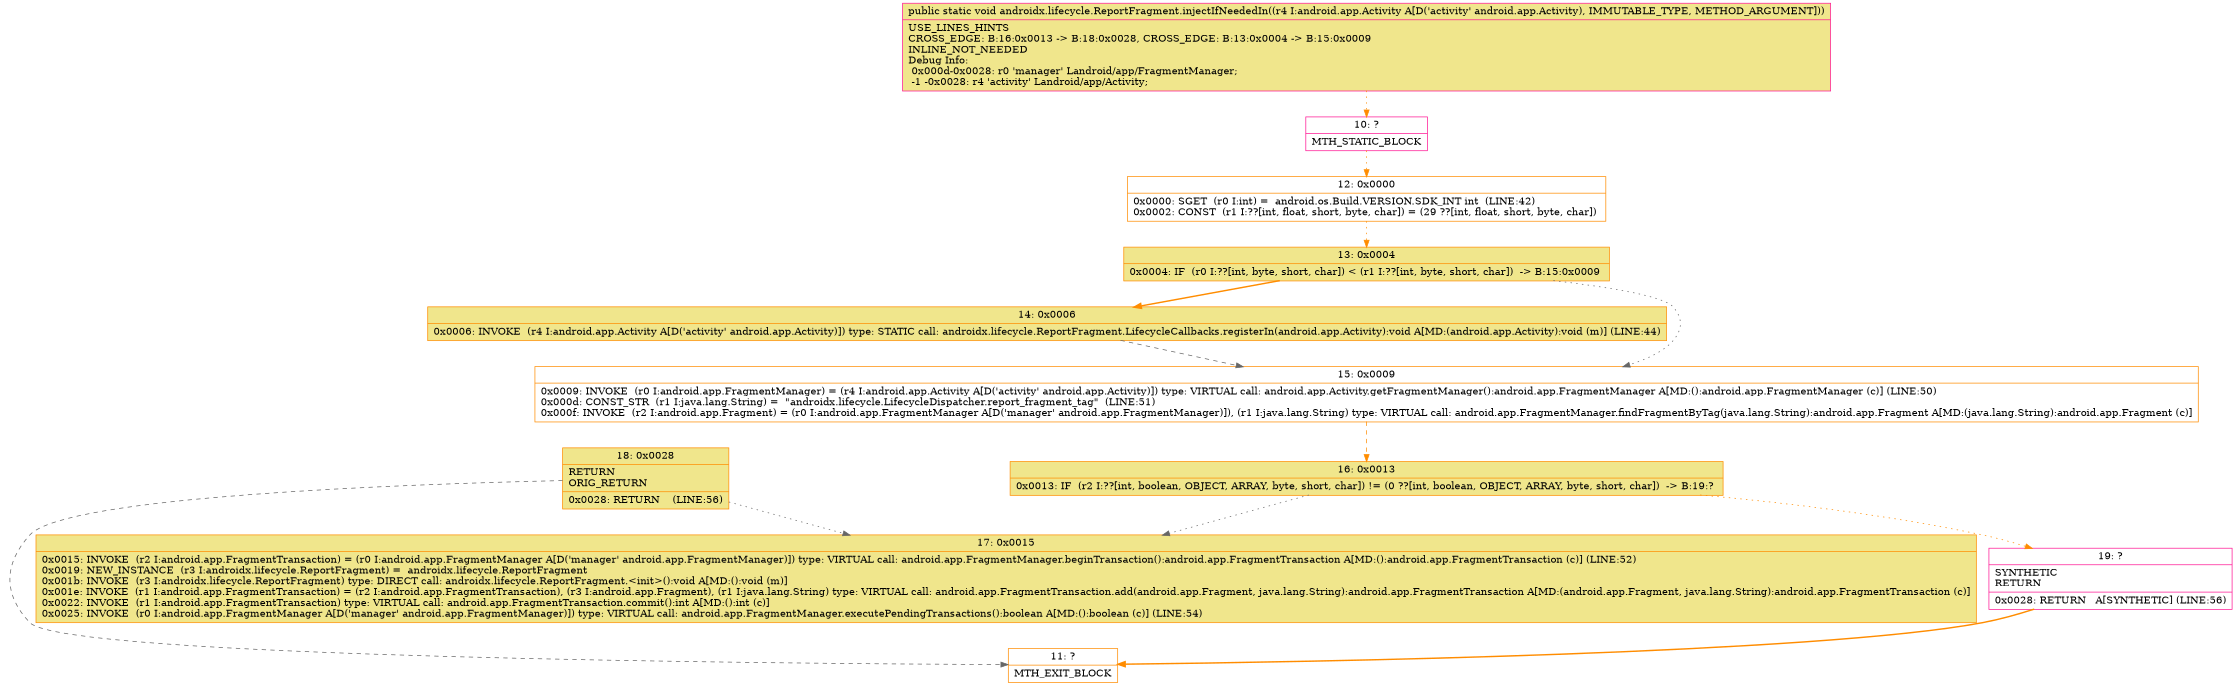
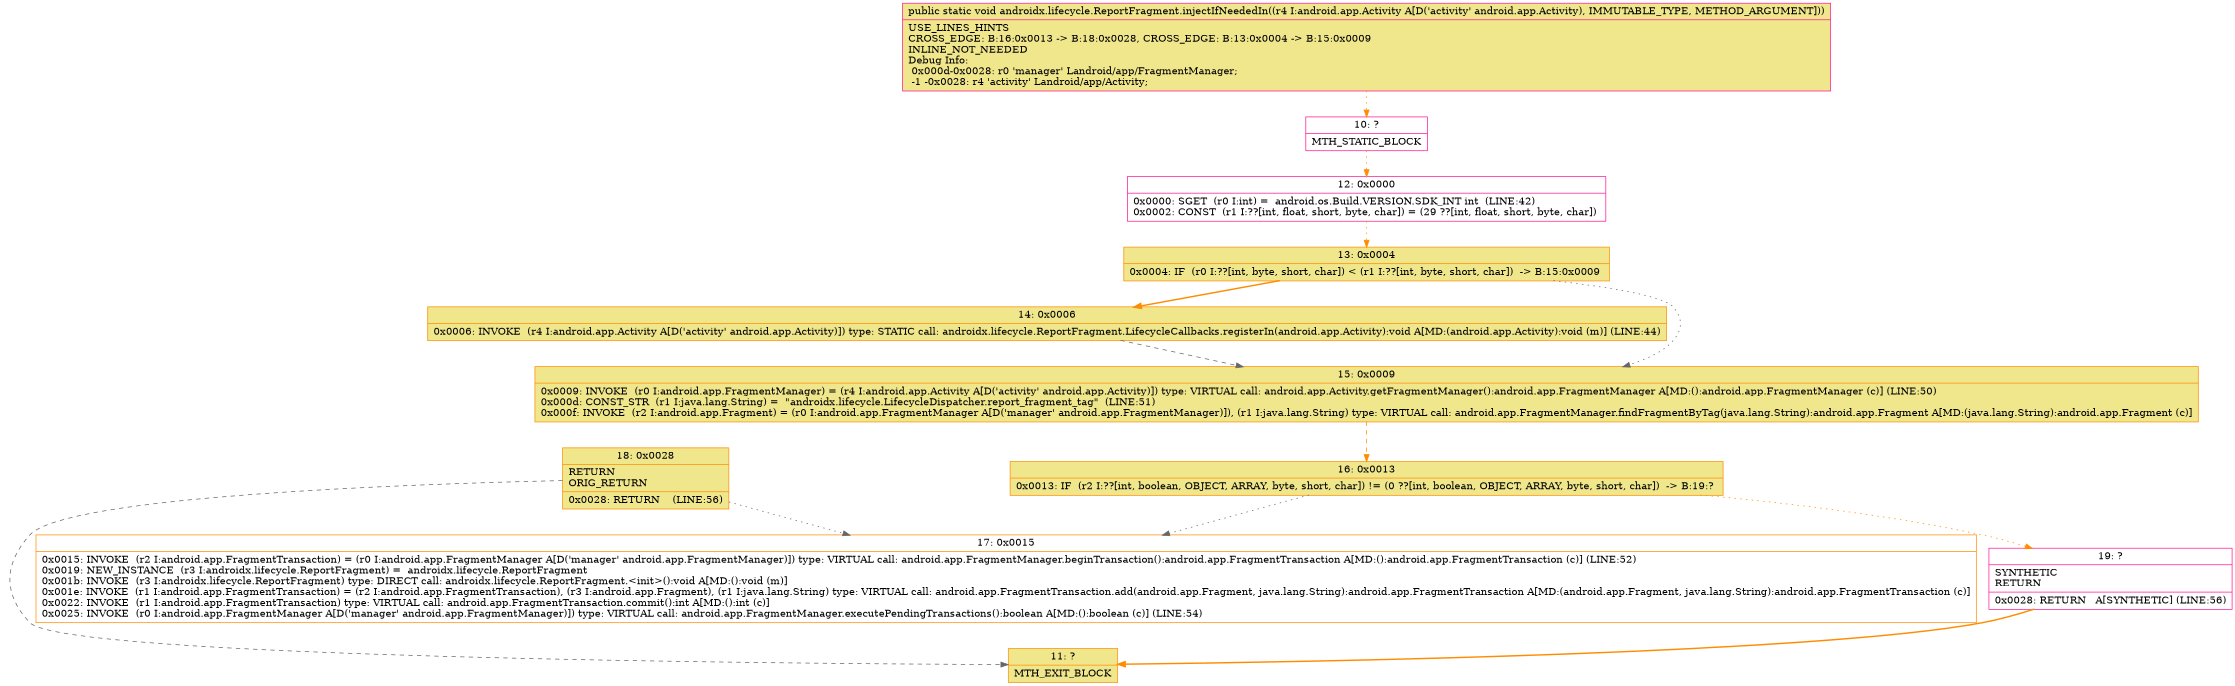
(1367, 199) -> (1367, 199)
(1367, 394) -> (1367, 394)
(1006, 579) -> (1006, 579)
(1063, 665) -> (1063, 665)
